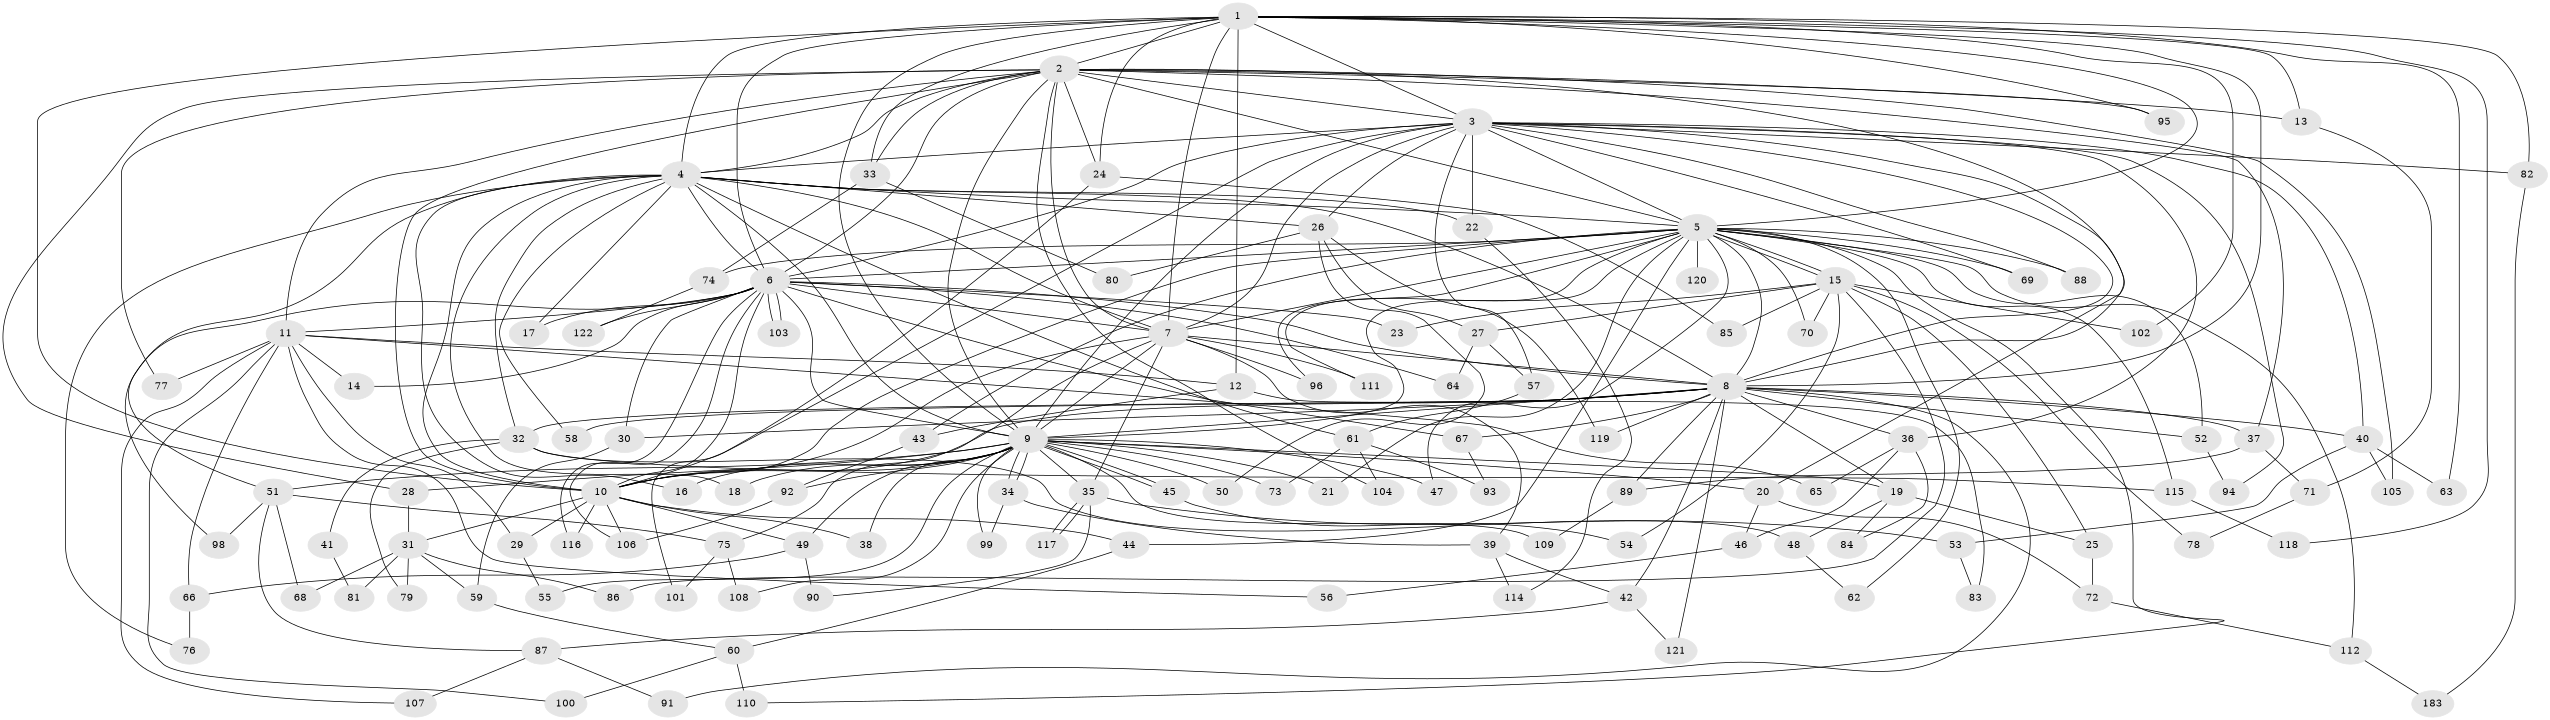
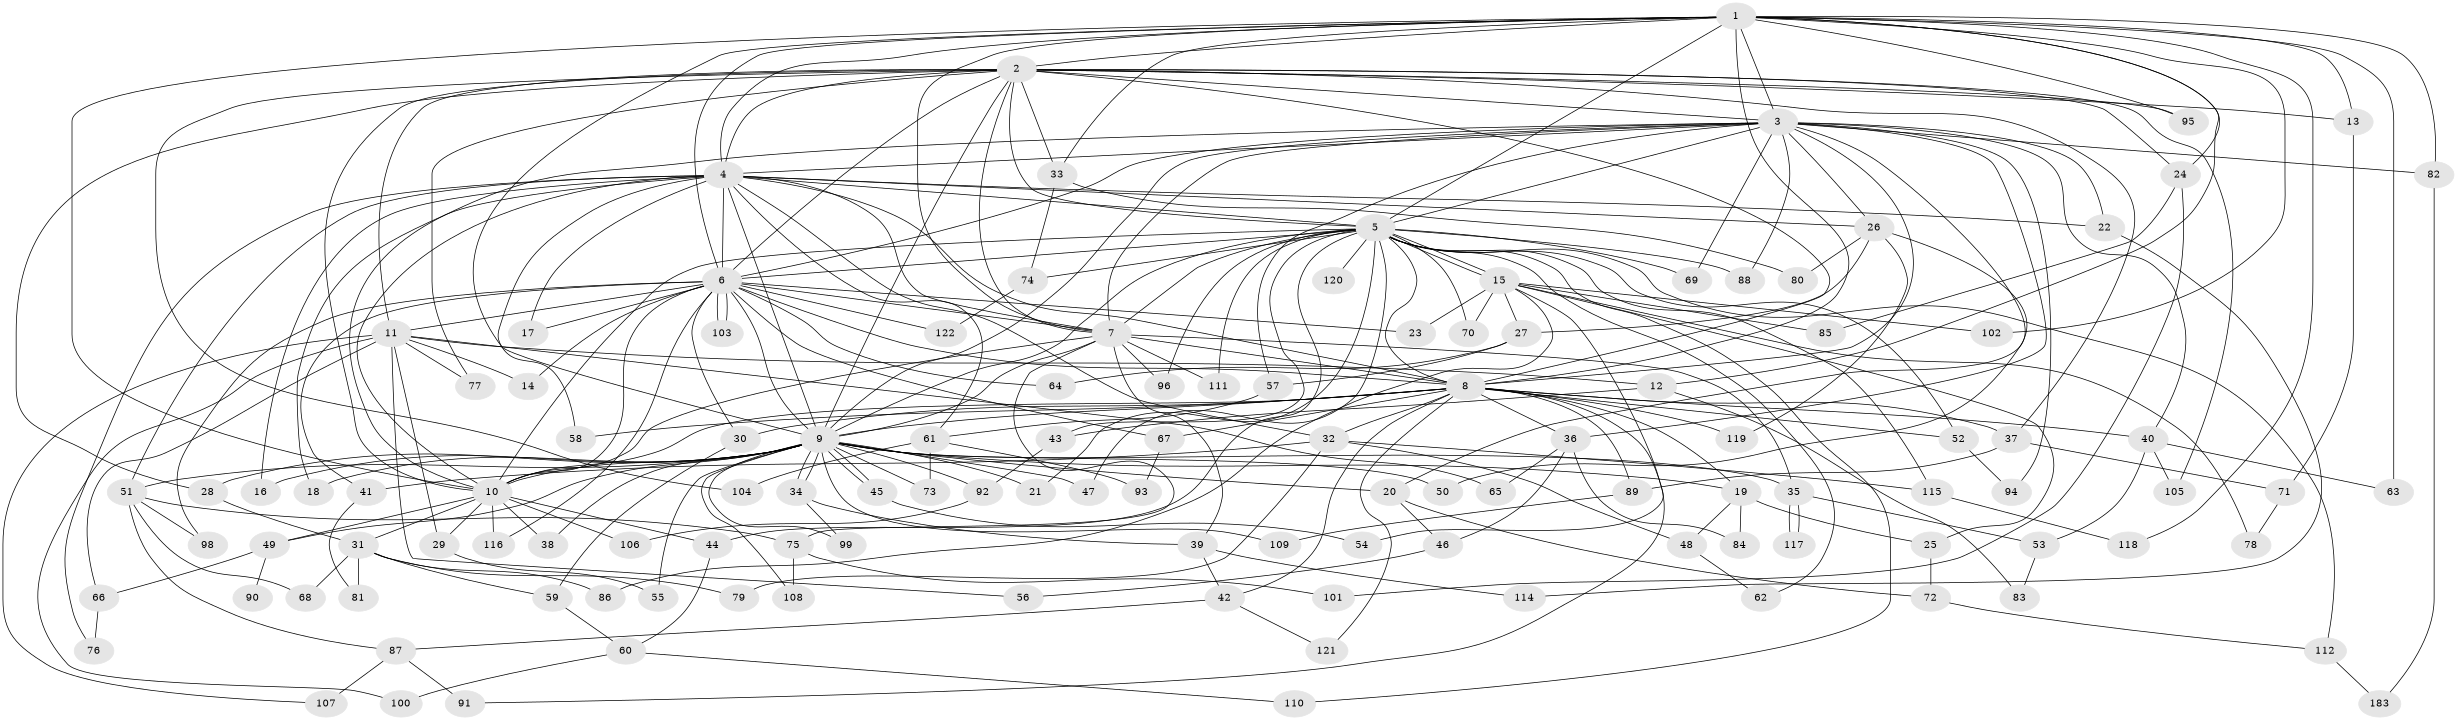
(675, 453) -> (427, 304)
(961, 582) -> none
